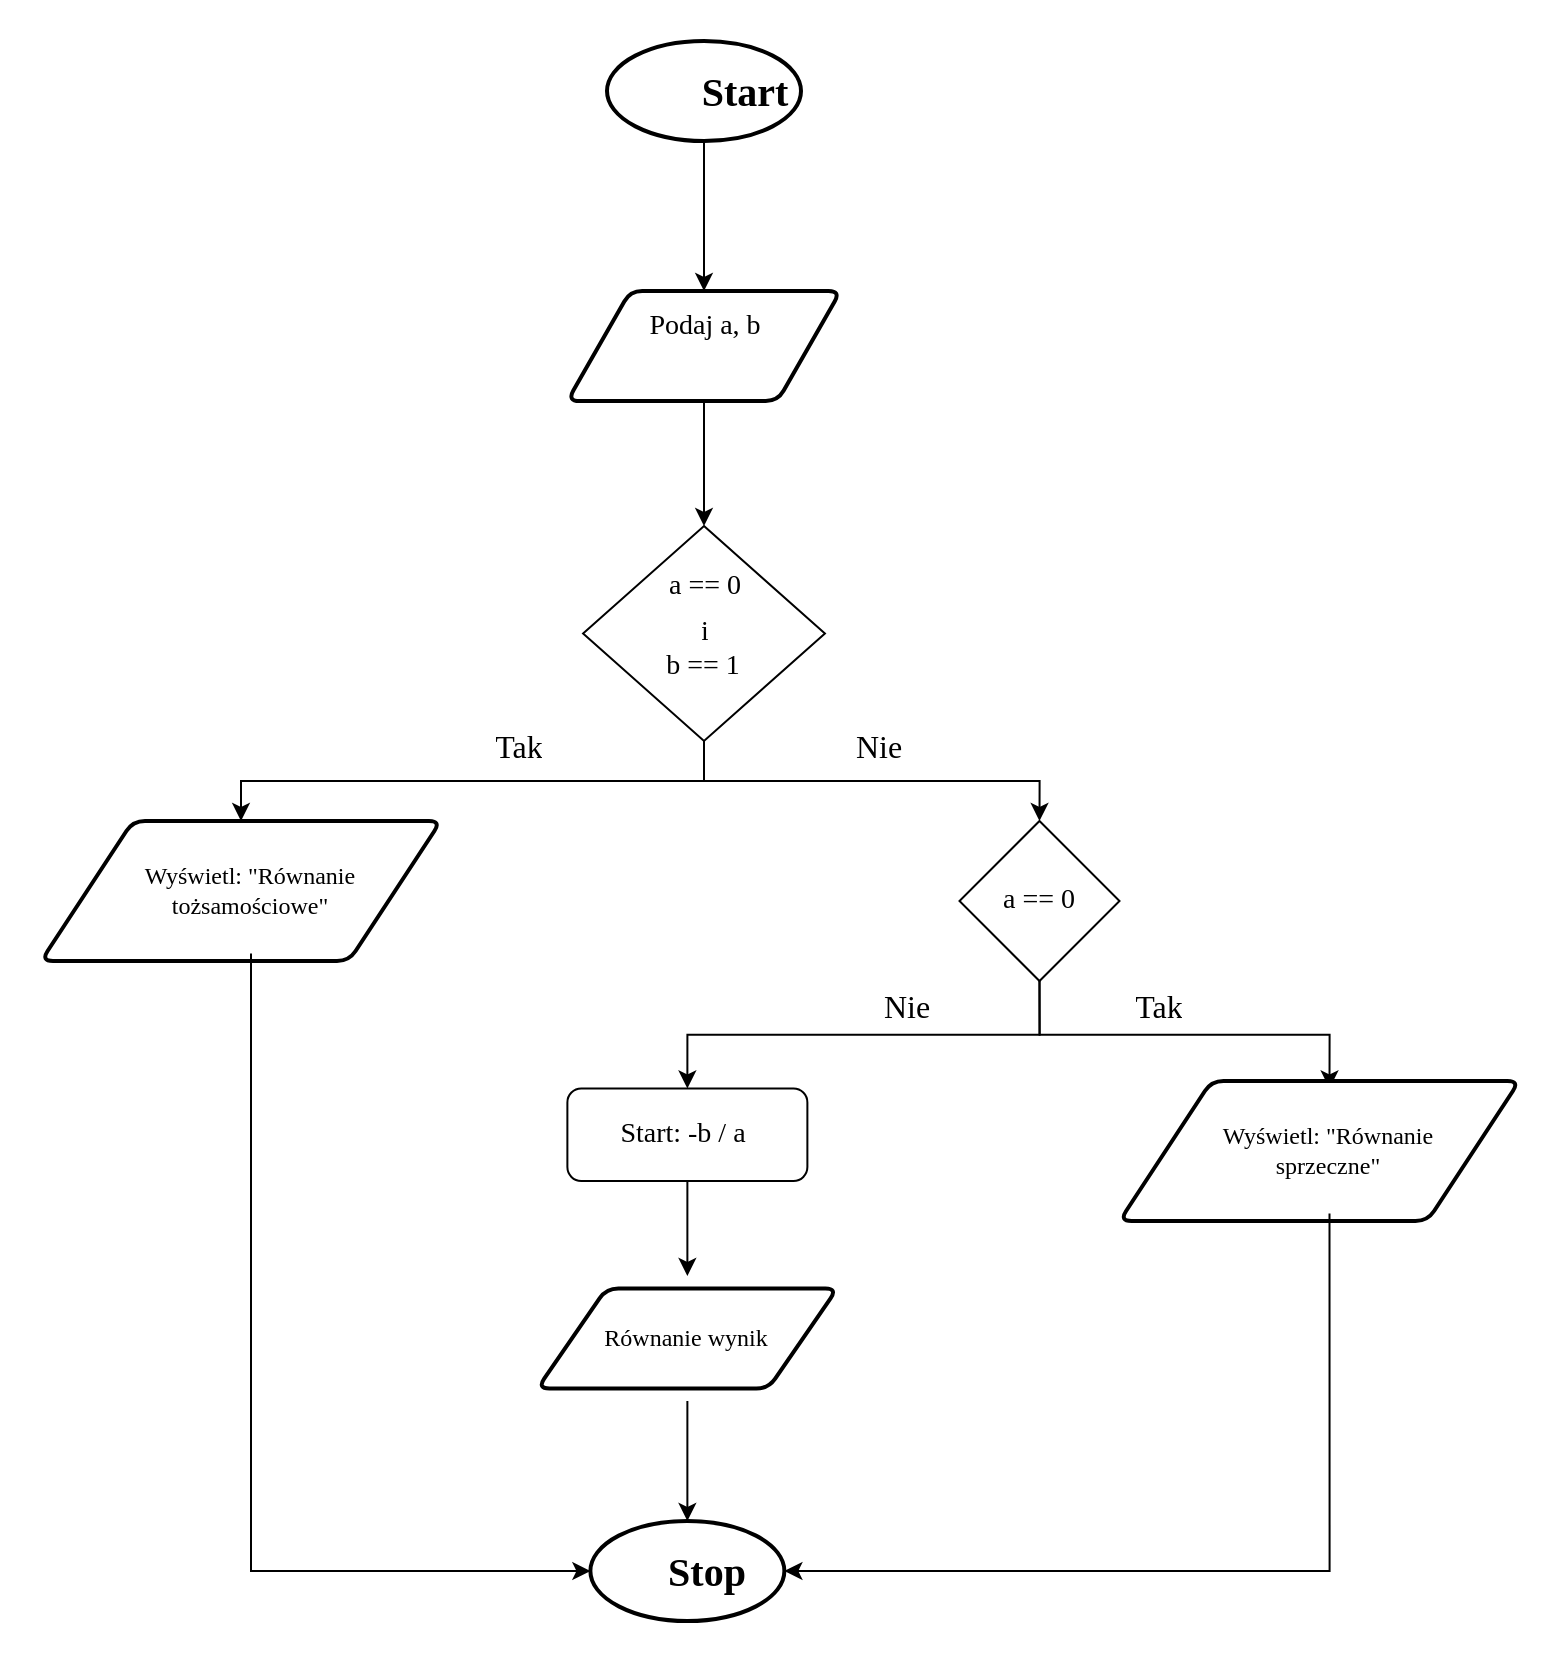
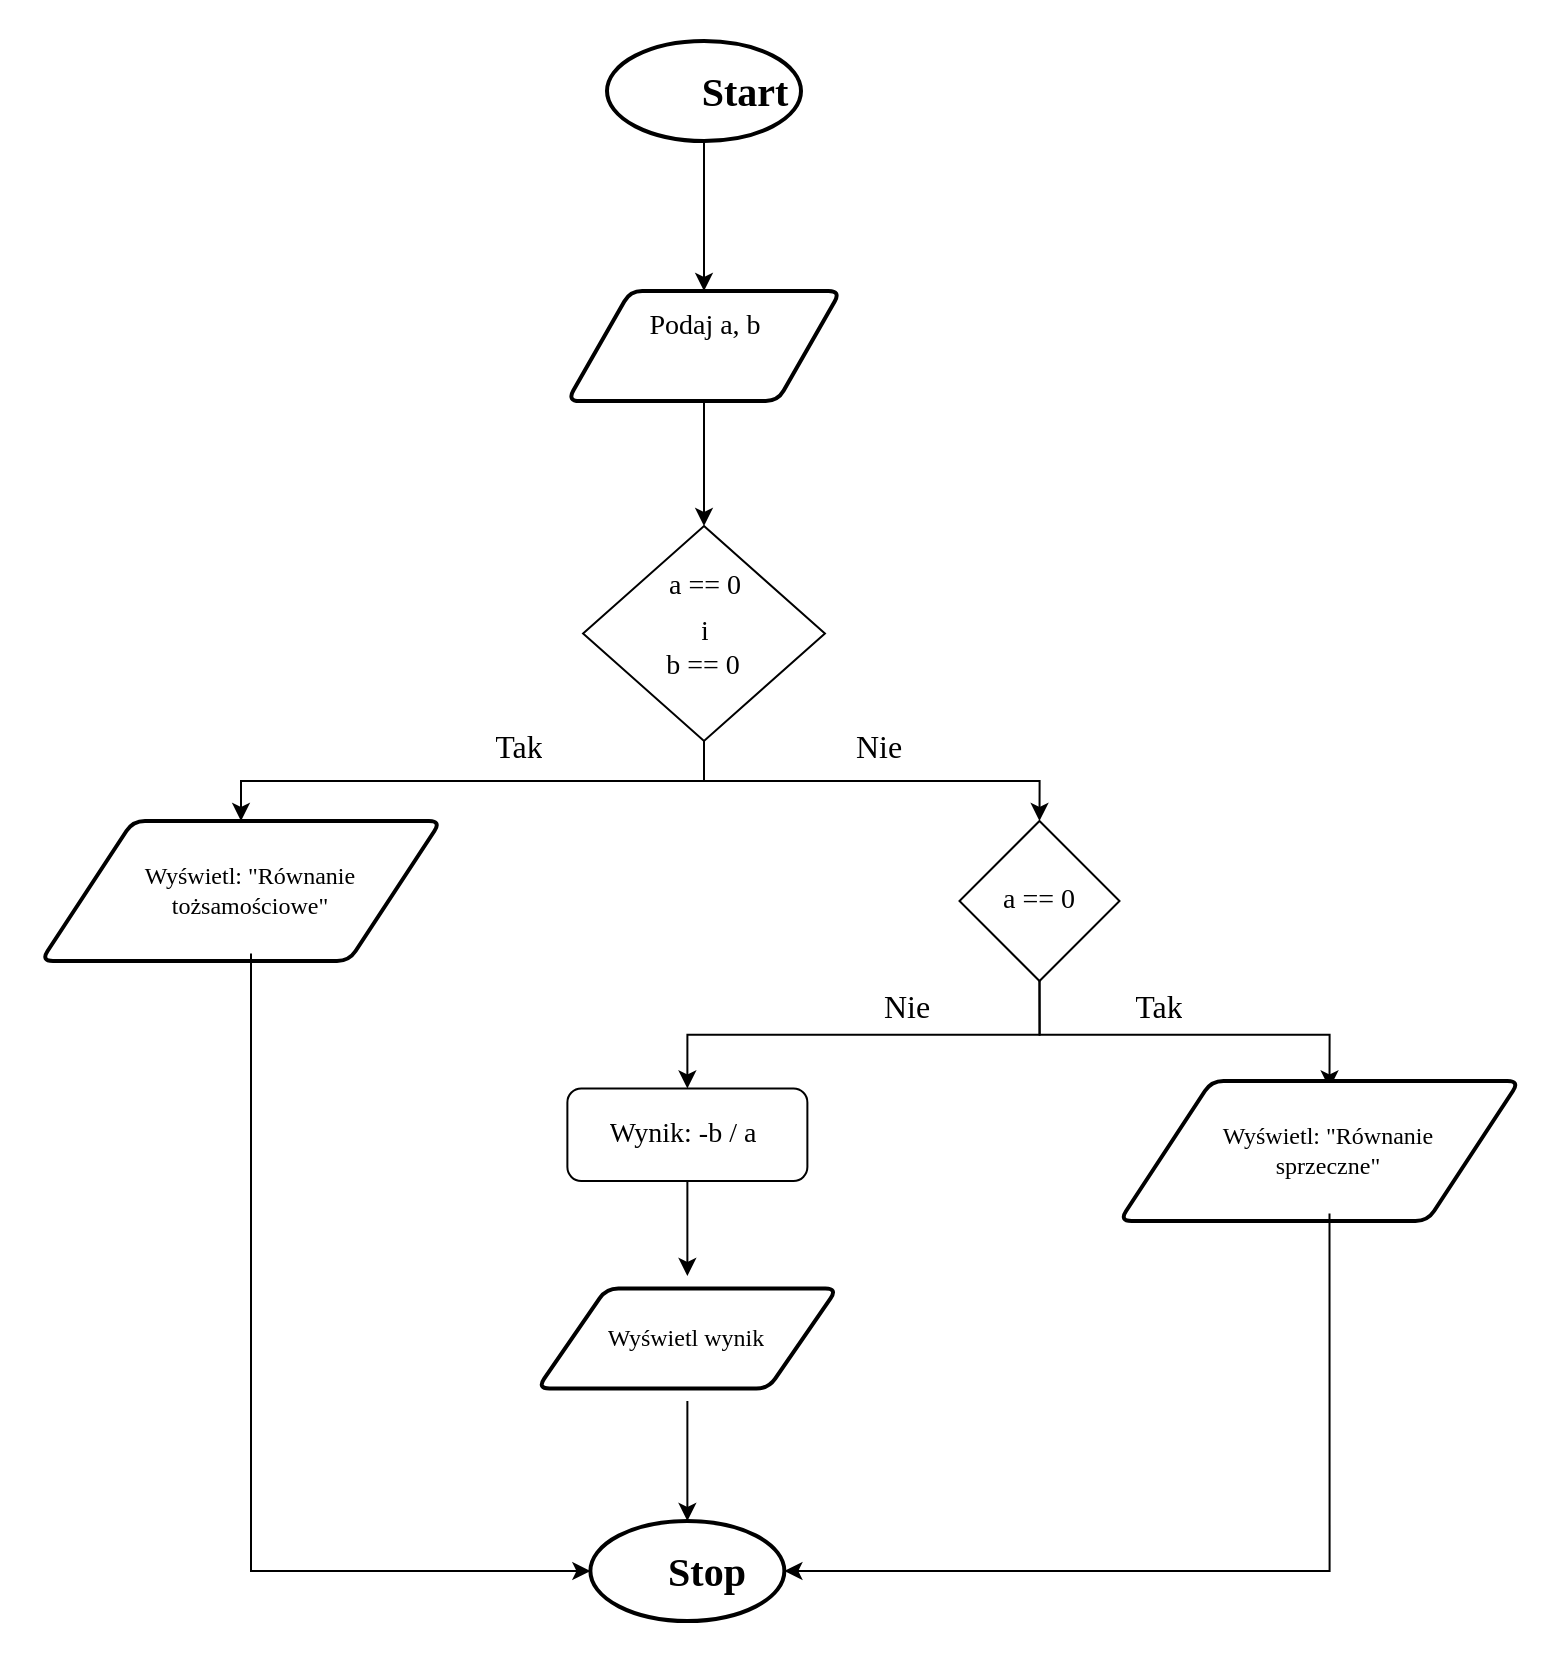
(704, 667) -> (704, 667)
(684, 1135) -> (684, 1135)
(687, 1339) -> (687, 1339)
